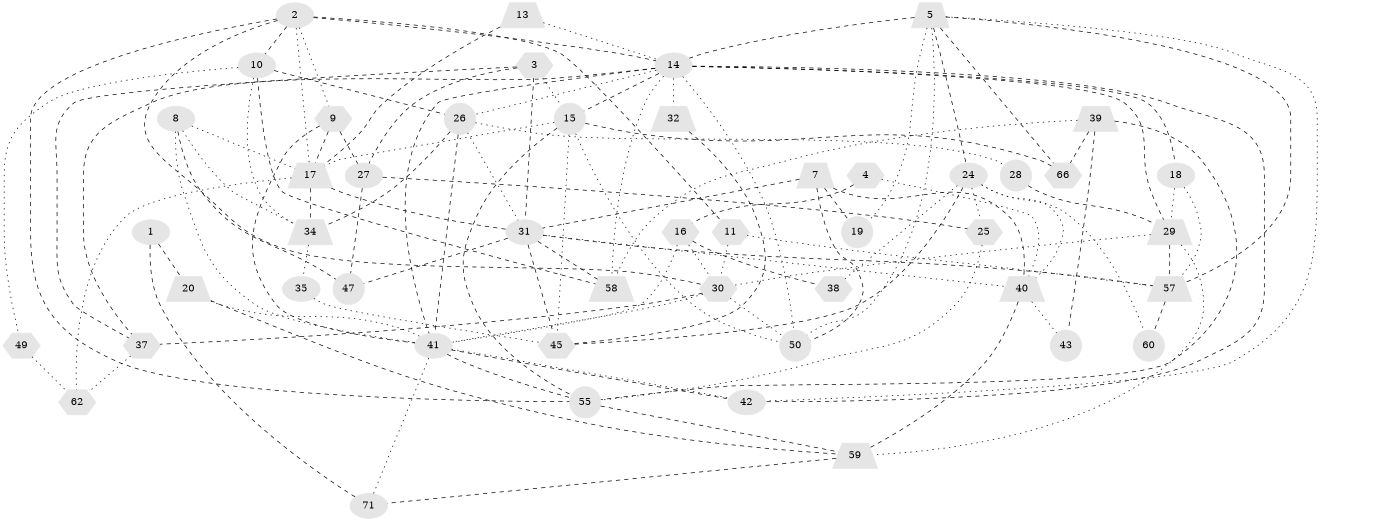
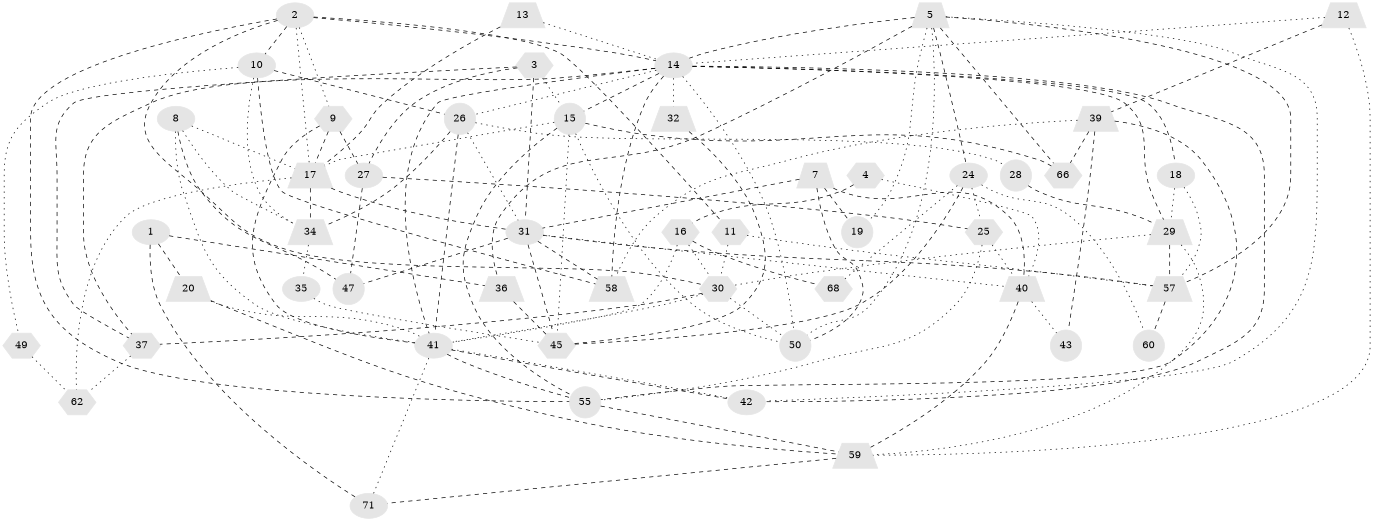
none -> (1344, 15)
(624, 172) -> (624, 172)
(1056, 214) -> (1003, 261)
none -> (502, 289)
(834, 289) -> (834, 289)
